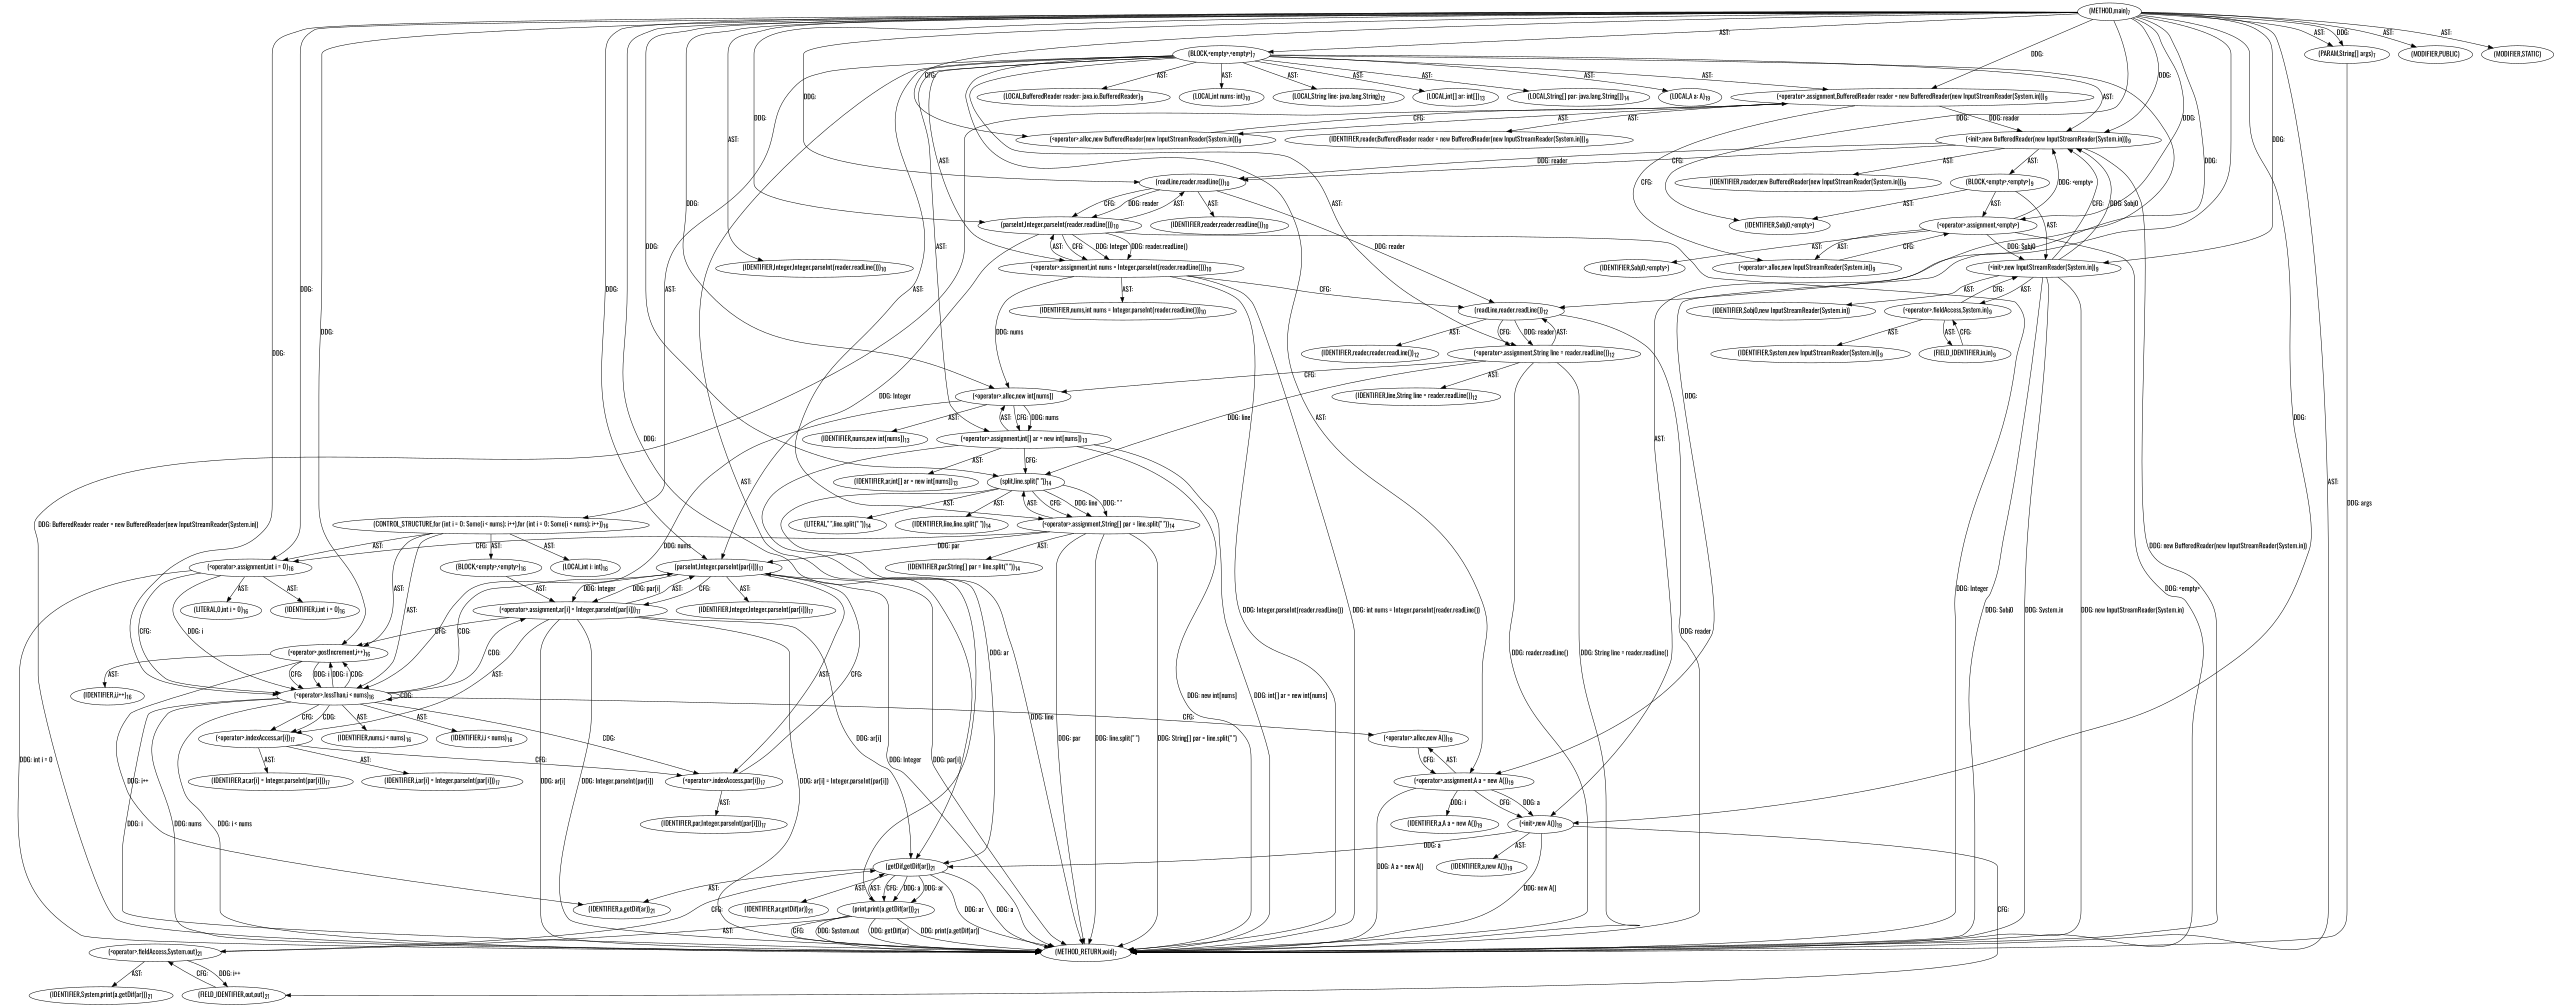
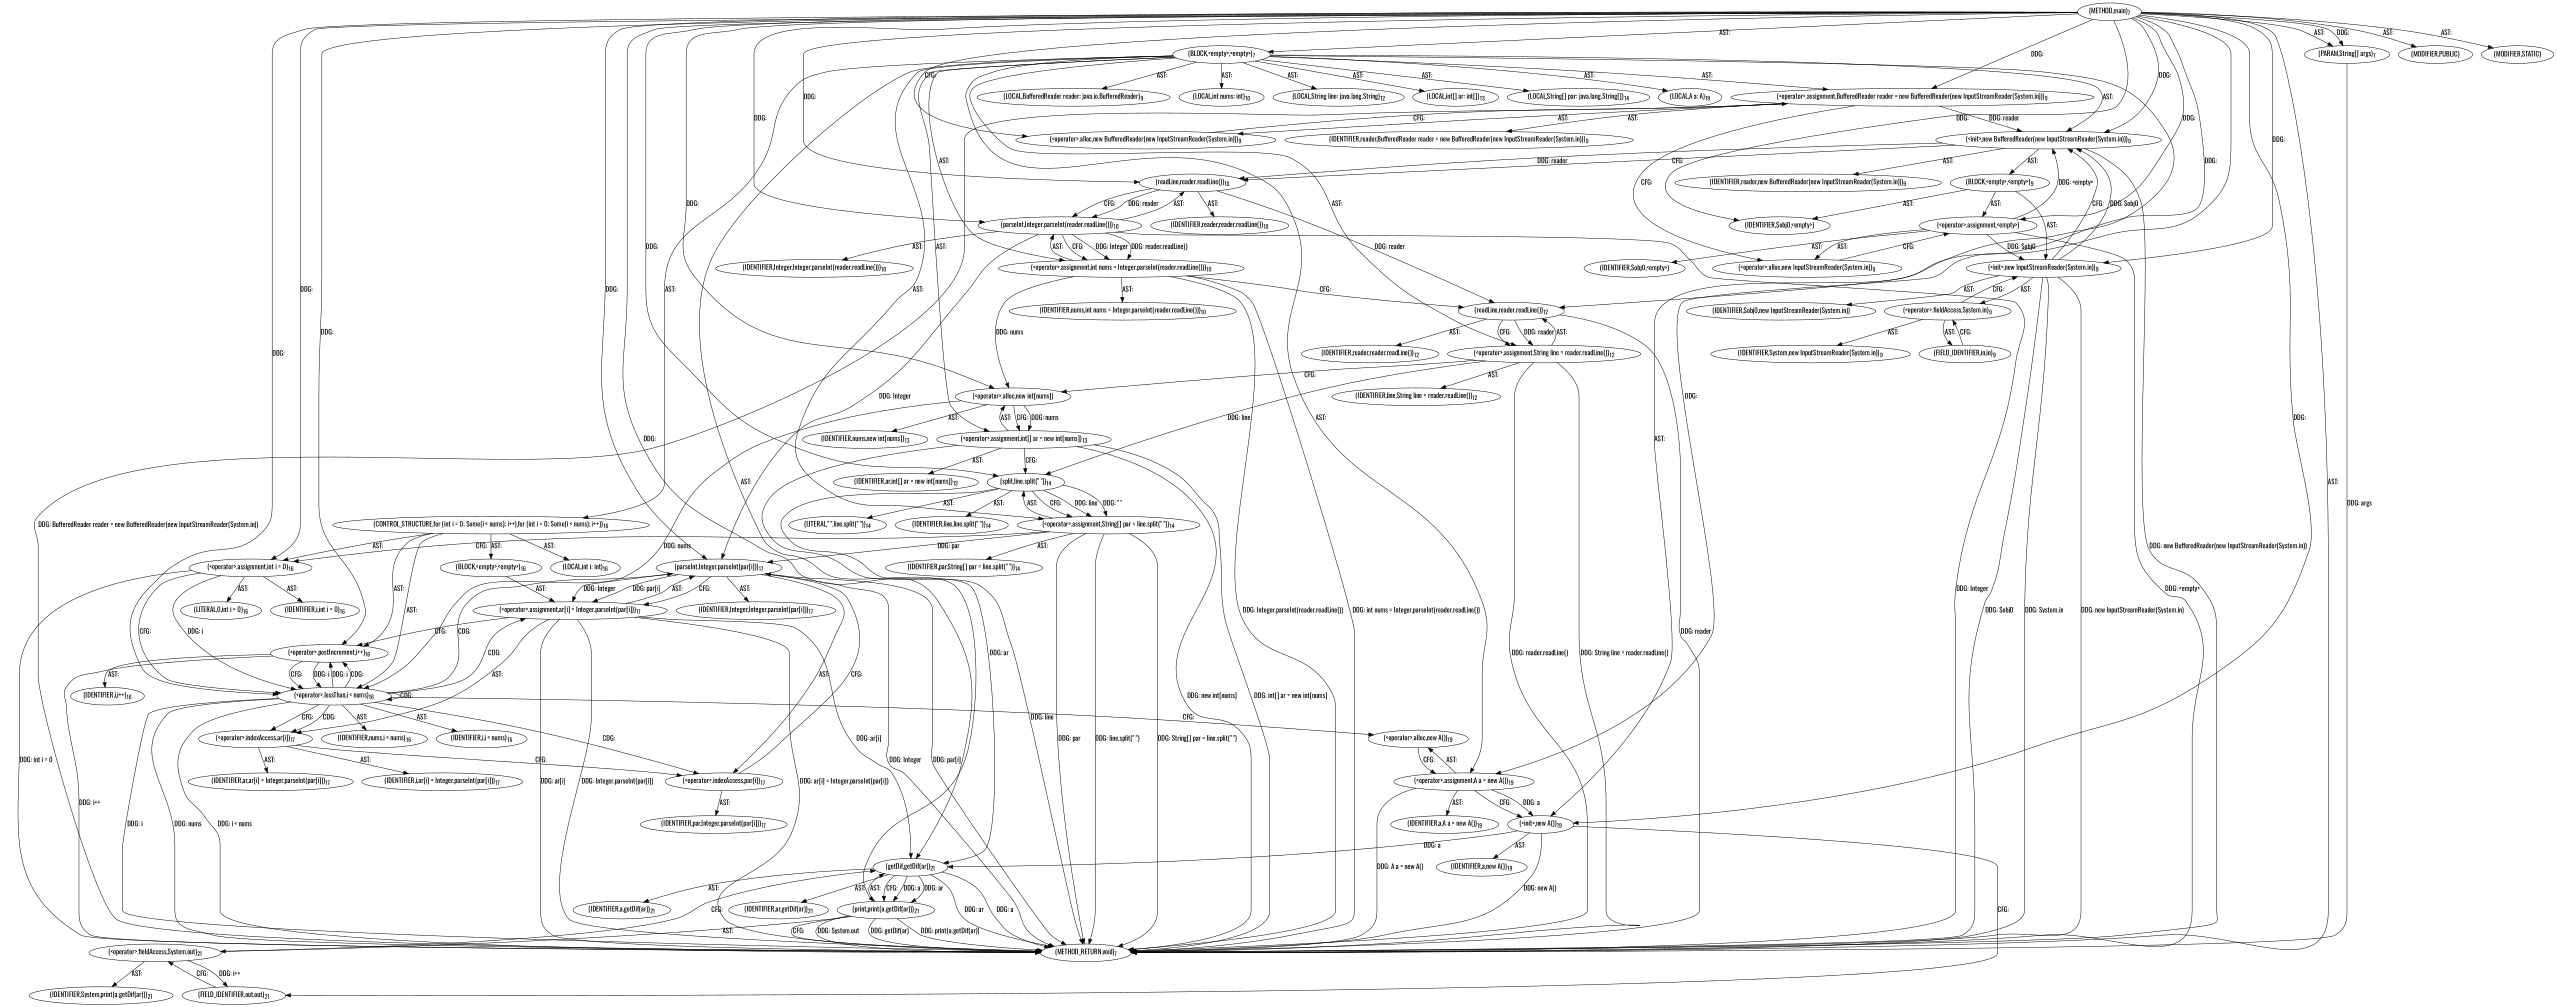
(1287, 14) -> (918, 242)
(1458, 803) -> (1458, 803)
(213, 847) -> (85, 930)
